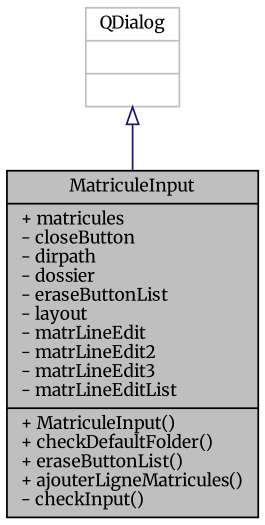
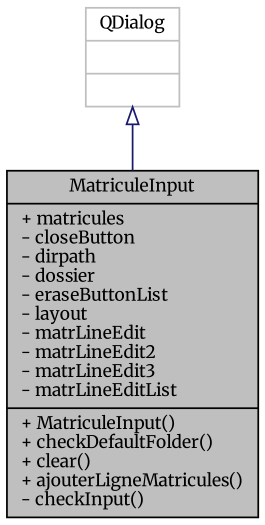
(102, 462) -> (56, 462)
